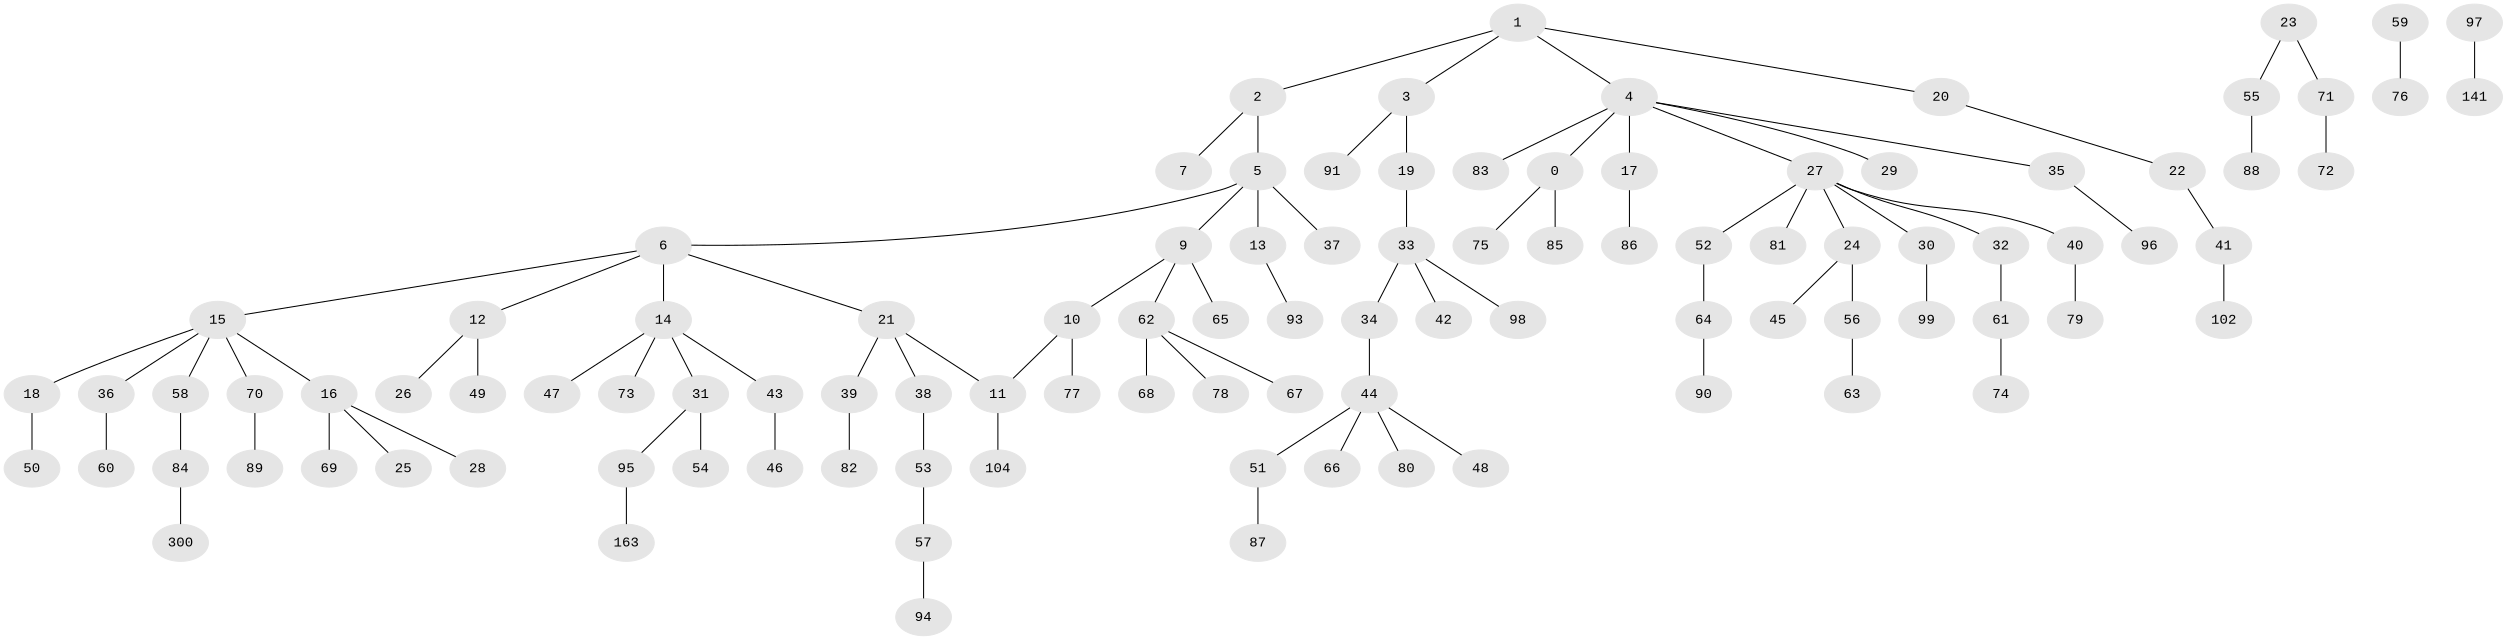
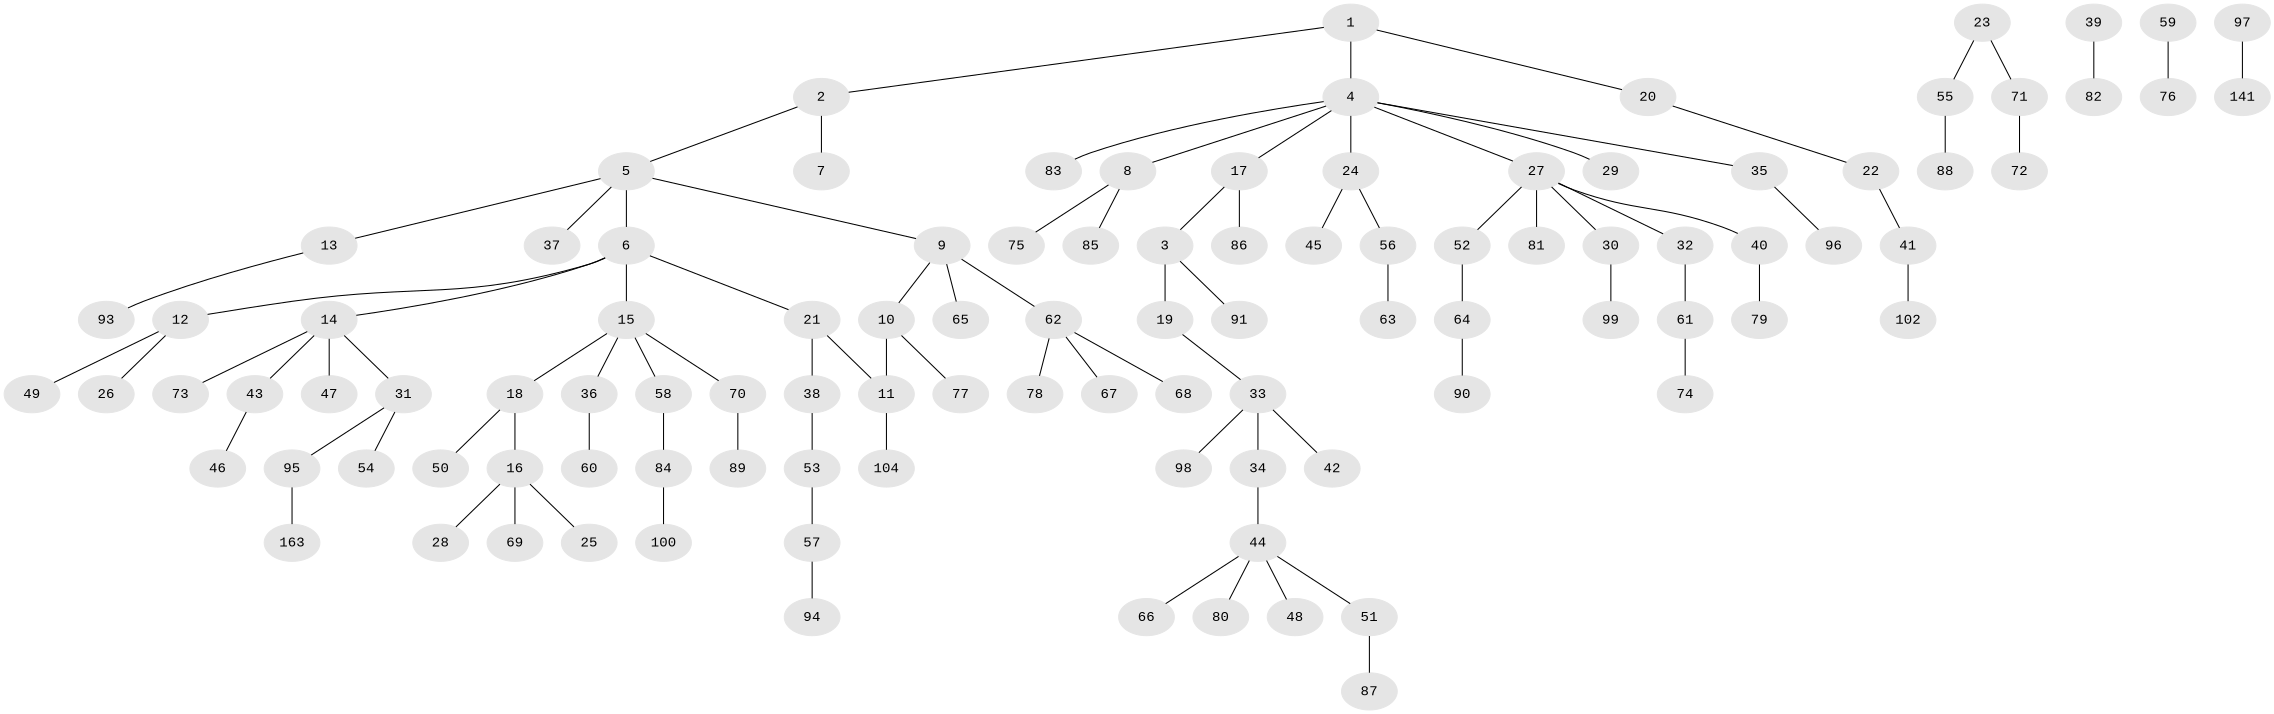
(1462, 60) -> (1202, 208)
(1555, 171) -> (1128, 171)
(1834, 208) -> (1351, 134)
(274, 357) -> (515, 431)
(868, 357) -> none
(181, 543) -> (664, 543)
